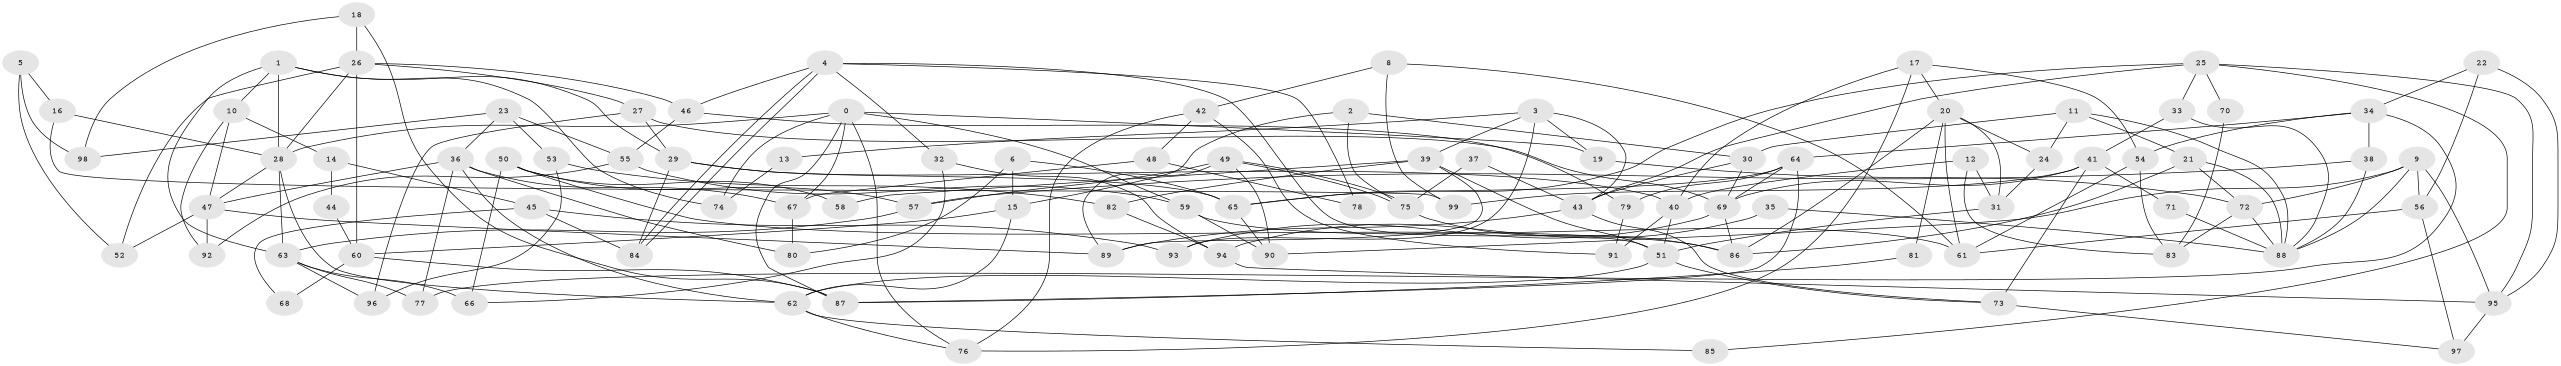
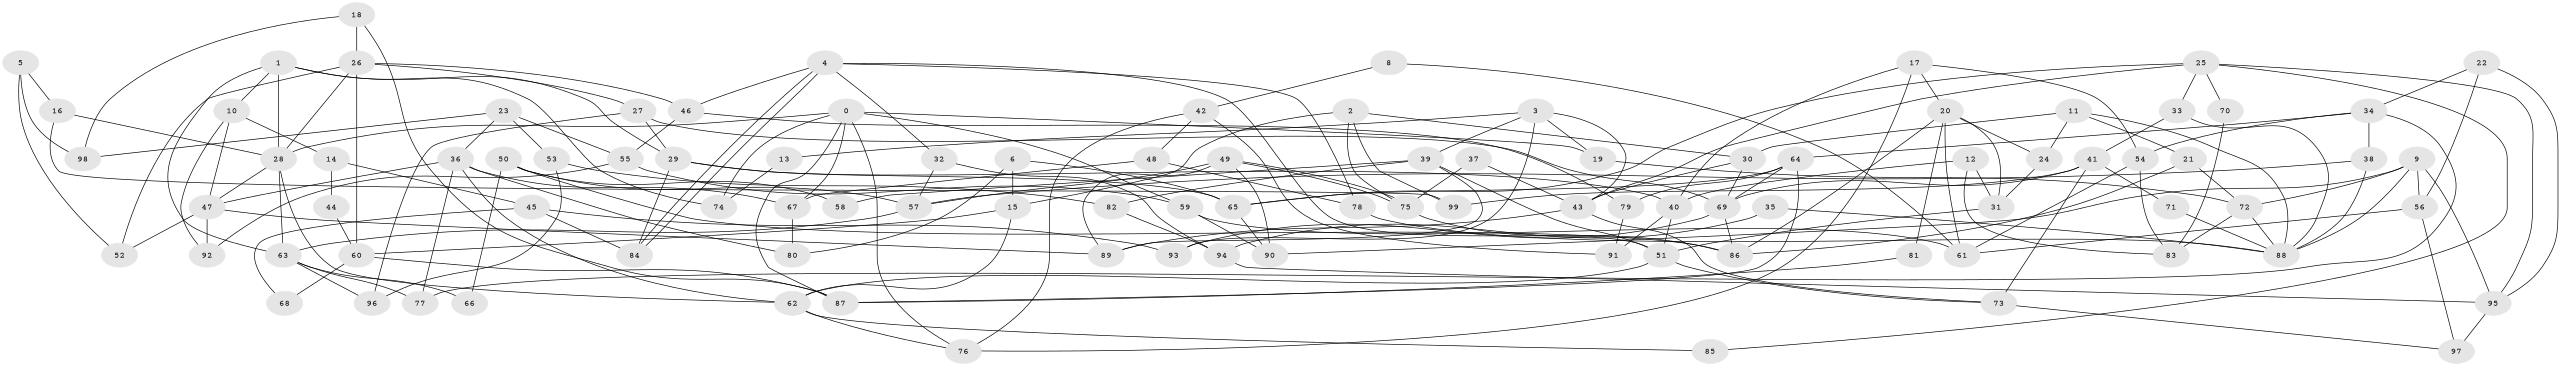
(1392, 148) -> (1395, 179)
(2257, 184) -> (1794, 241)
(732, 283) -> (927, 183)
